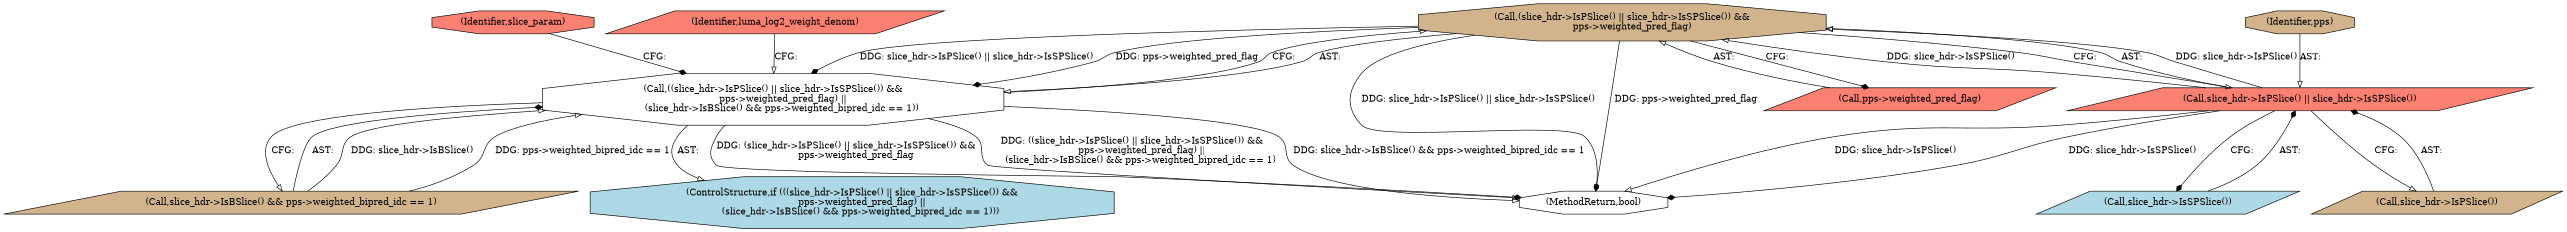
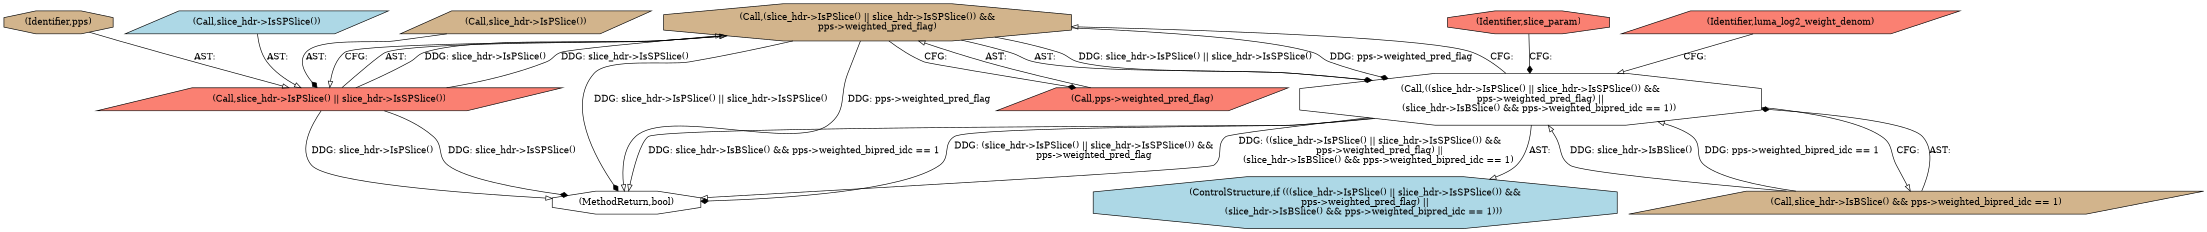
(2224, 142) -> none
(2358, 153) -> none
(2258, 164) -> (269, 64)
